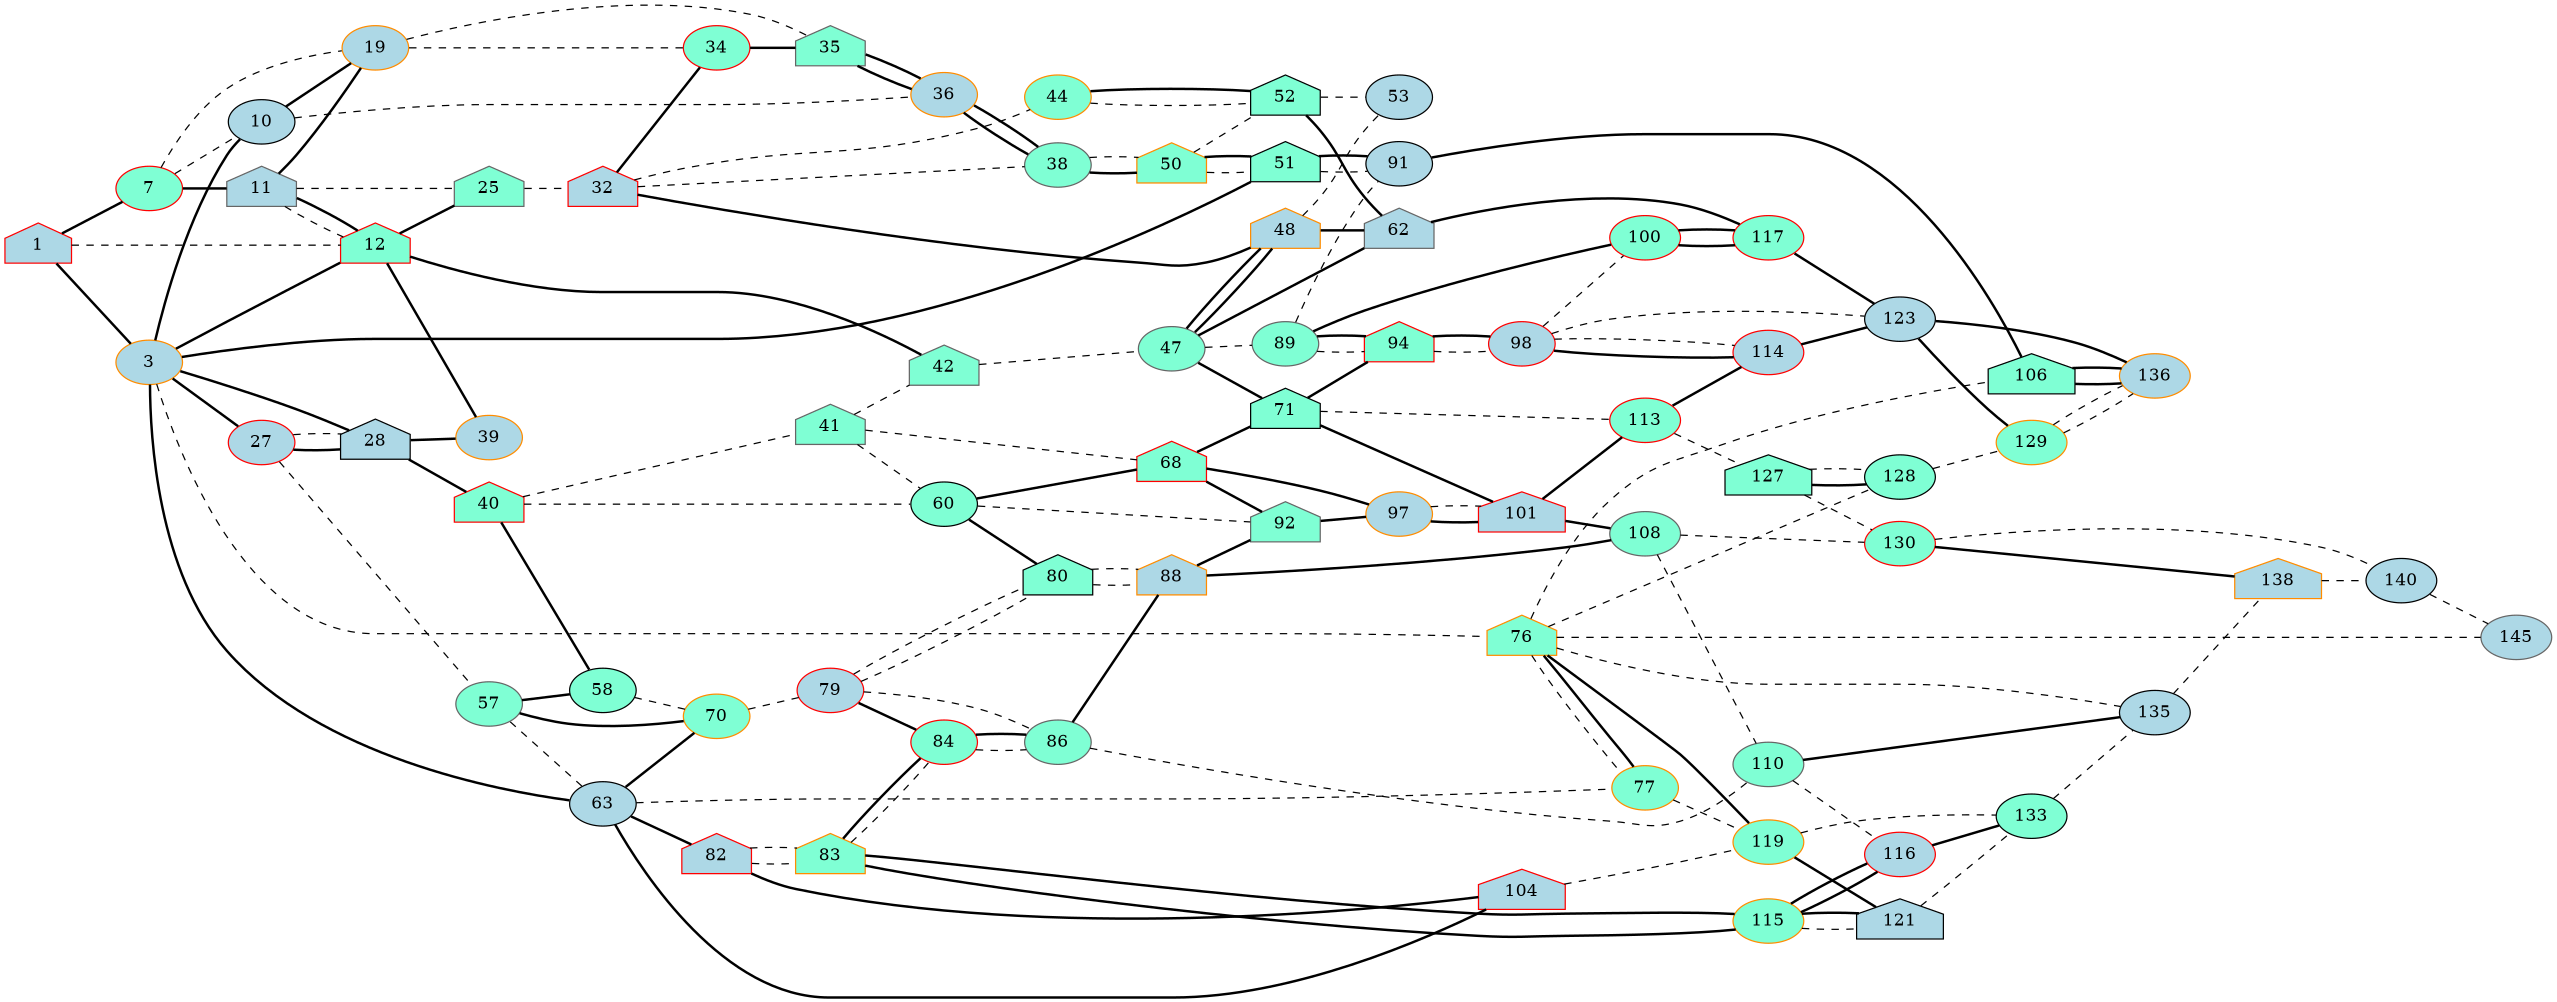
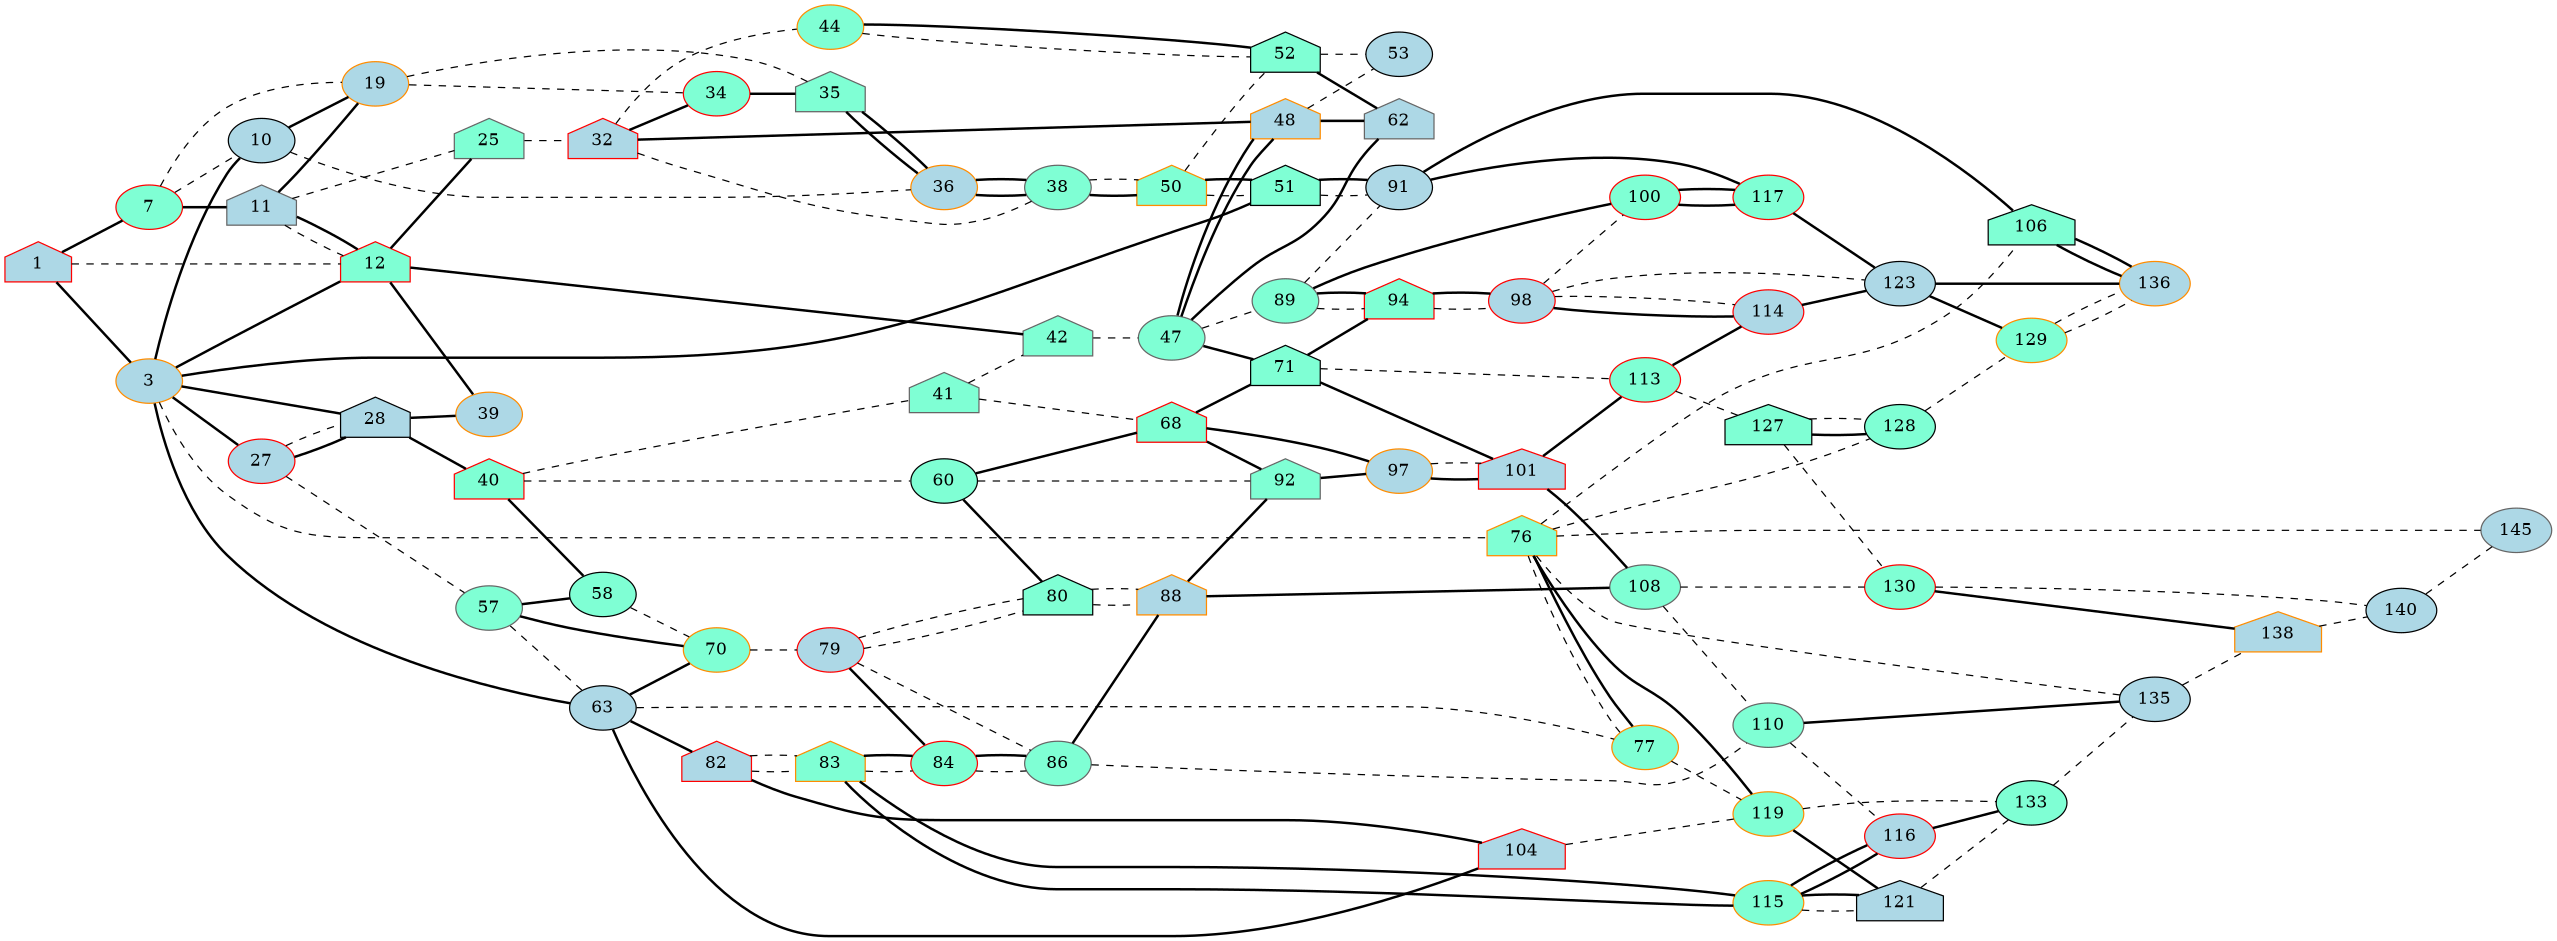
(1586, 199) -> (1586, 158)
(889, 466) -> none
